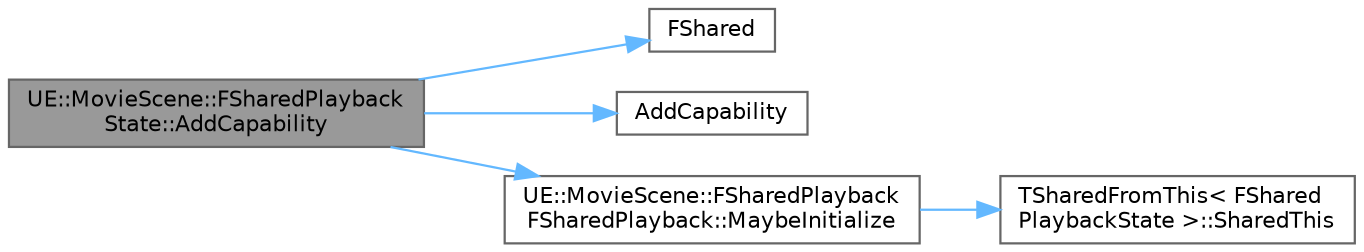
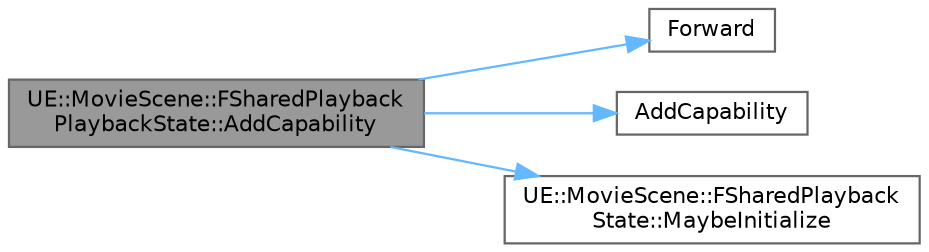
(712, 30) -> (712, 30)
(216, 113) -> (216, 113)
(712, 210) -> (712, 210)
(1178, 210) -> none
